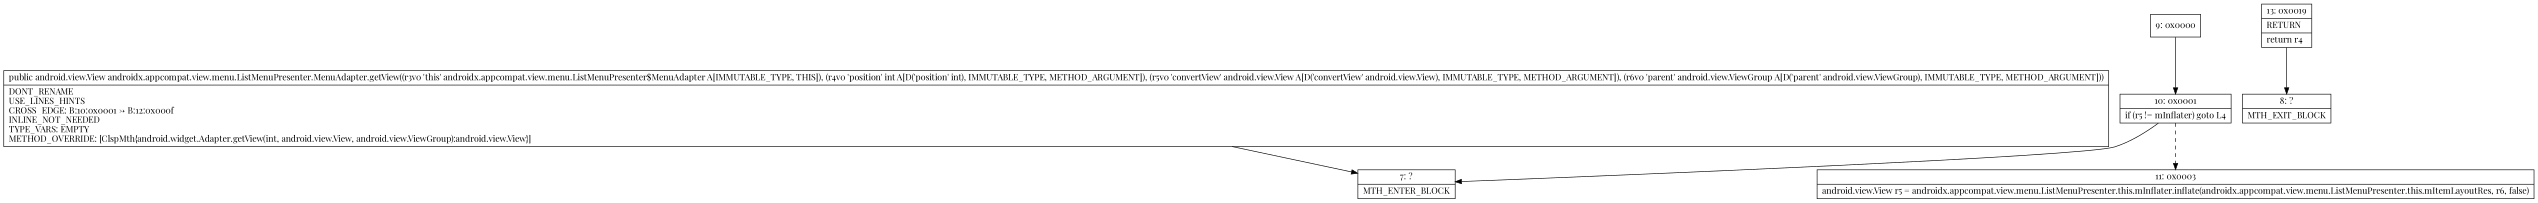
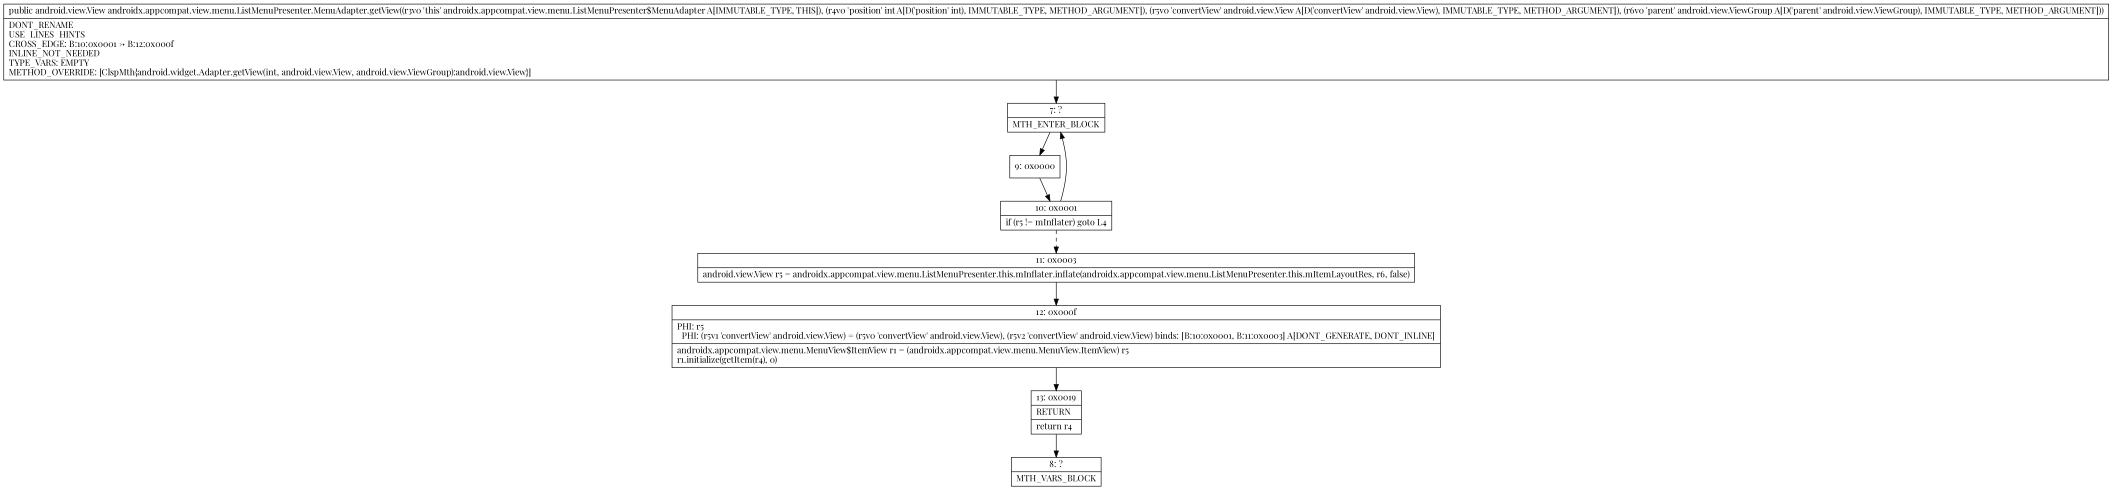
(2287, 116) -> (1056, 479)
none -> (1046, 141)
none -> (1056, 336)
